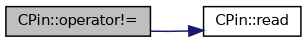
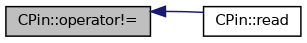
(170, 31) -> (185, 12)
